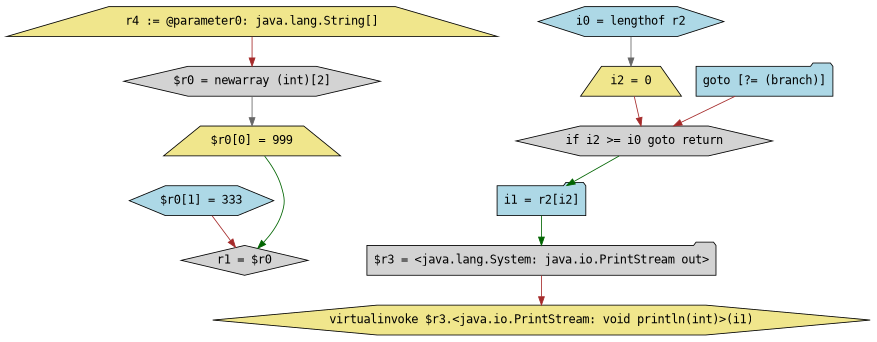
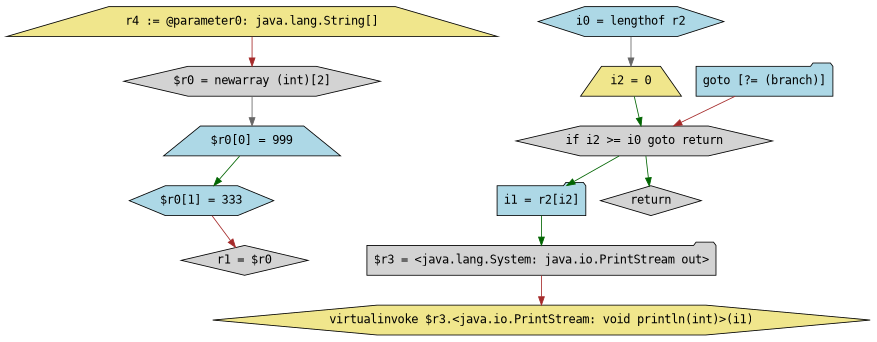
(637, 107) -> (637, 107)
(252, 141) -> (252, 141)
(284, 200) -> (230, 168)
none -> (651, 201)
